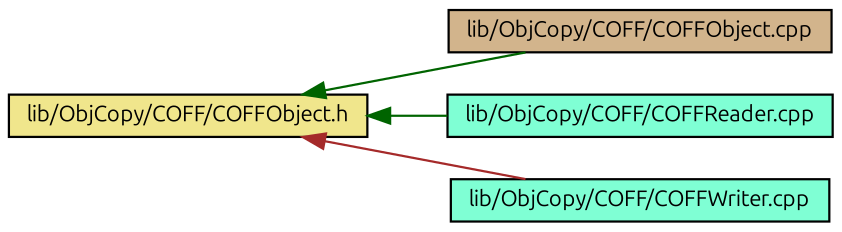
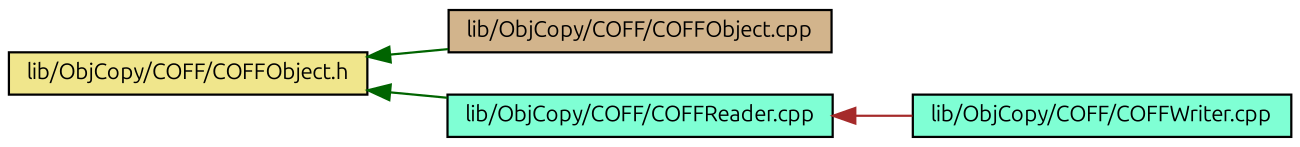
(425, 160) -> (884, 116)
